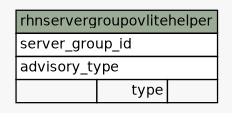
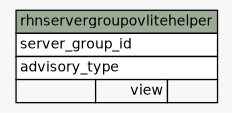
(148, 90) -> (147, 90)
